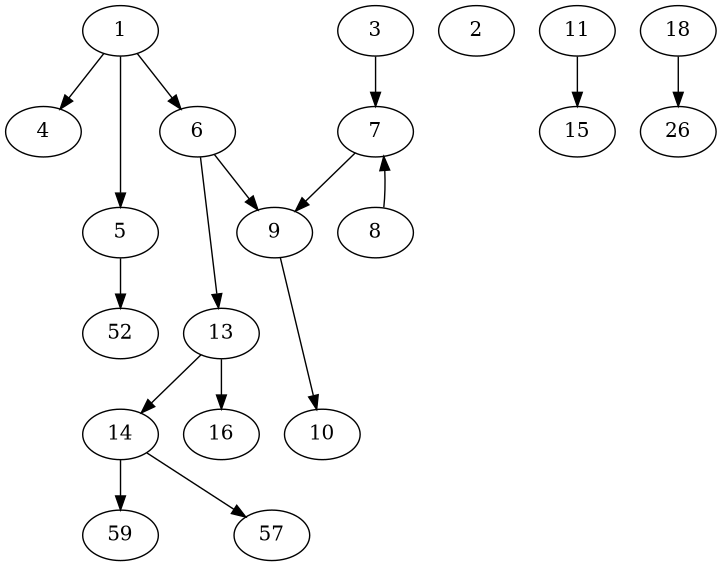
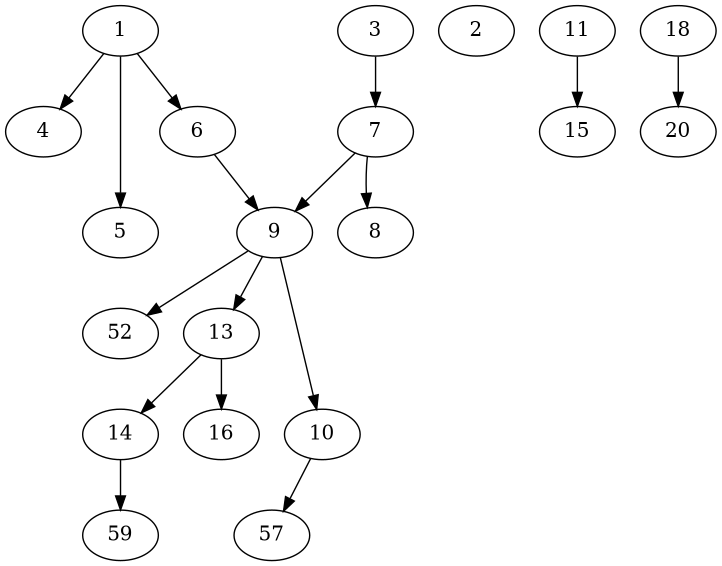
(678, 132) -> (678, 132)
(385, 189) -> (366, 175)
(209, 225) -> (251, 277)
(121, 276) -> (203, 279)
(190, 481) -> (300, 479)
